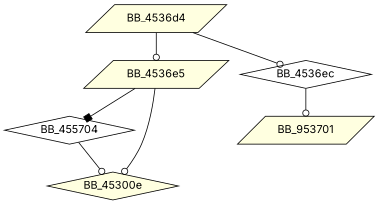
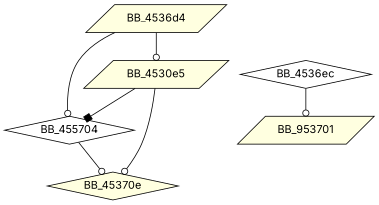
(235, 48) -> (77, 63)
(156, 74) -> (156, 74)
(113, 186) -> (113, 186)
